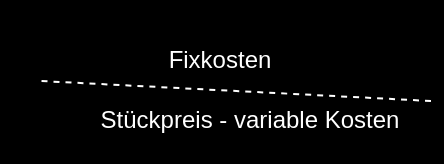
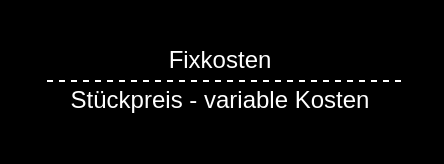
(251, 121) -> (221, 101)
